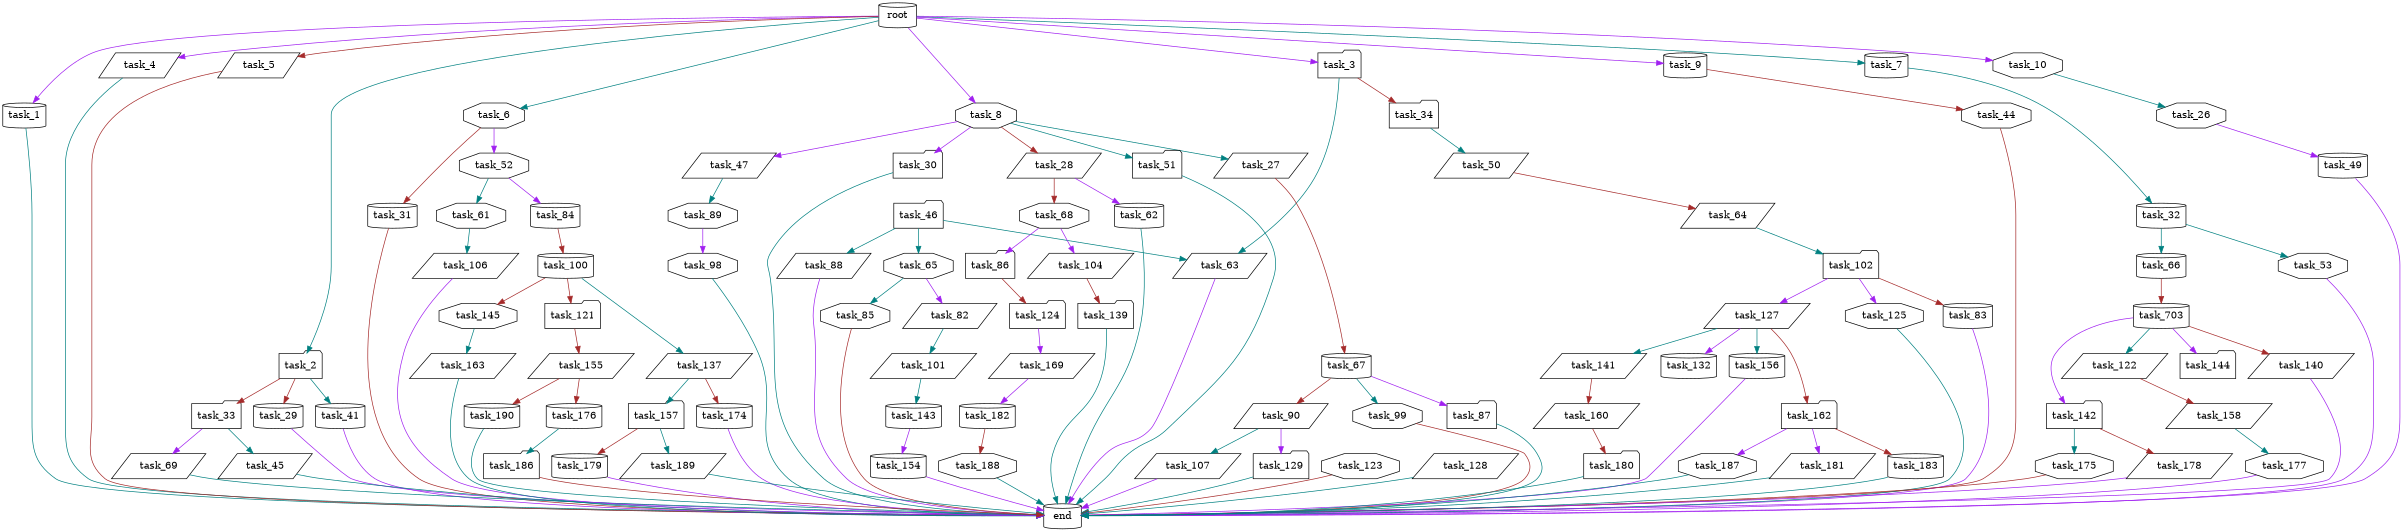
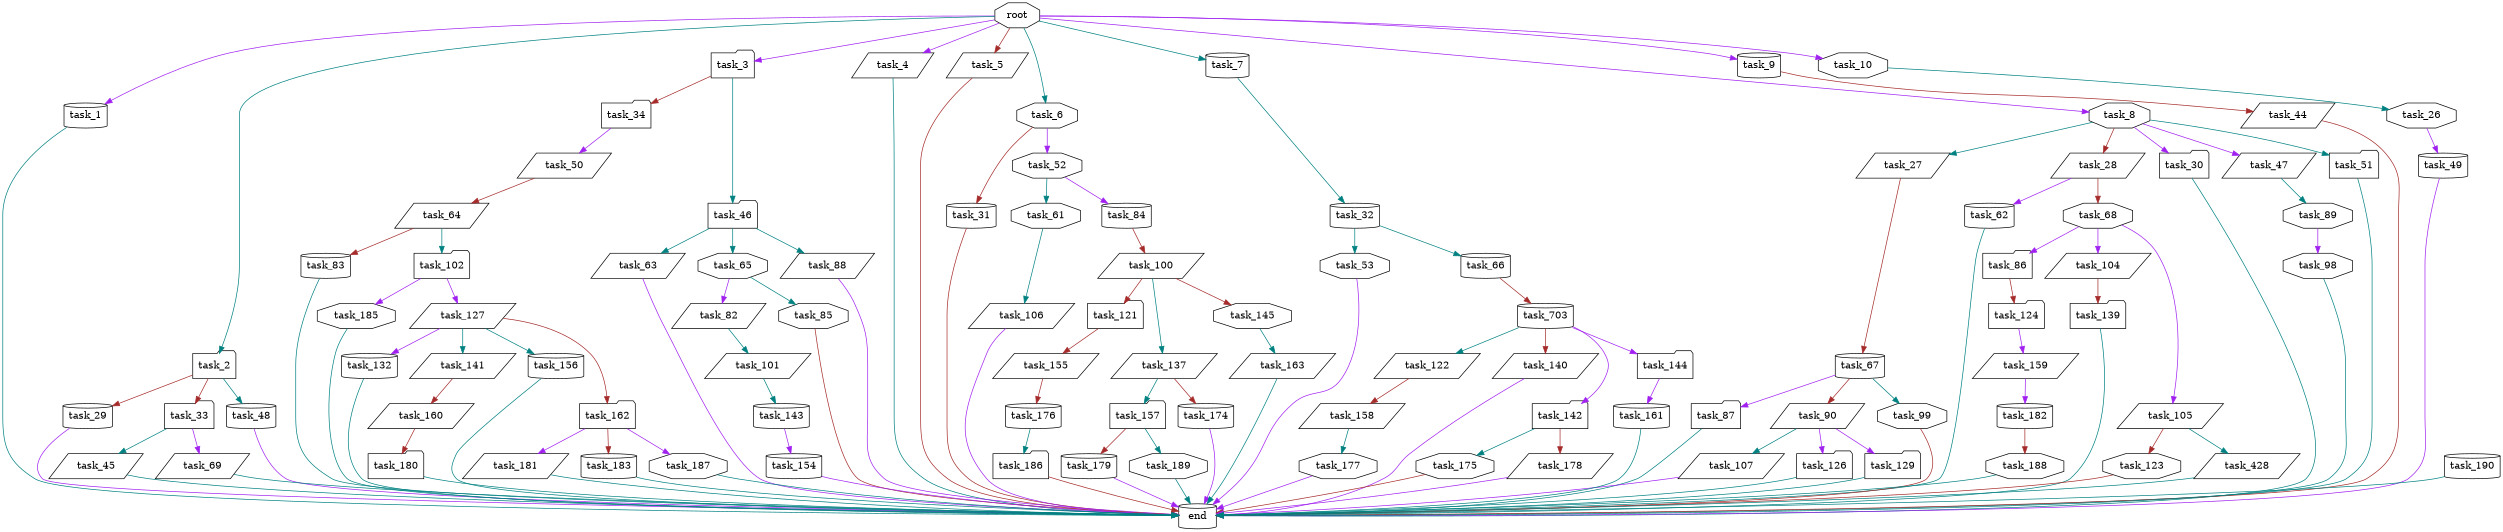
(898, 15) -> (1017, 15)
(1996, 116) -> (2288, 116)
(1445, 139) -> (598, 138)
(1315, 177) -> (733, 137)
(566, 266) -> (1151, 266)
(1908, 290) -> (385, 240)
(1884, 316) -> (356, 316)
(1042, 366) -> (2026, 366)
(539, 390) -> none
(340, 416) -> (251, 416)
none -> (1641, 416)
none -> (2170, 416)
(673, 466) -> (1168, 466)
(1465, 466) -> (2247, 466)
none -> (1824, 466)
(1438, 502) -> (743, 505)
none -> (713, 508)
(1607, 508) -> (642, 502)
